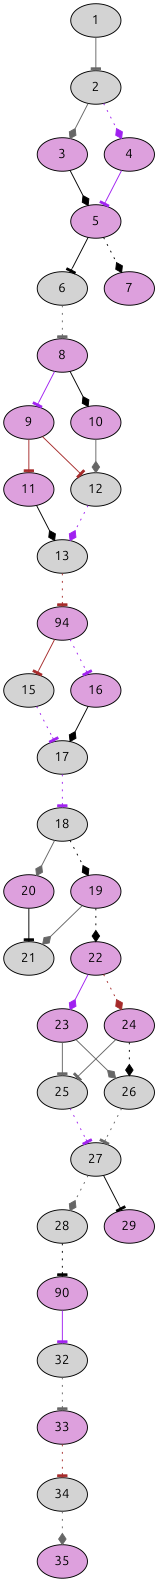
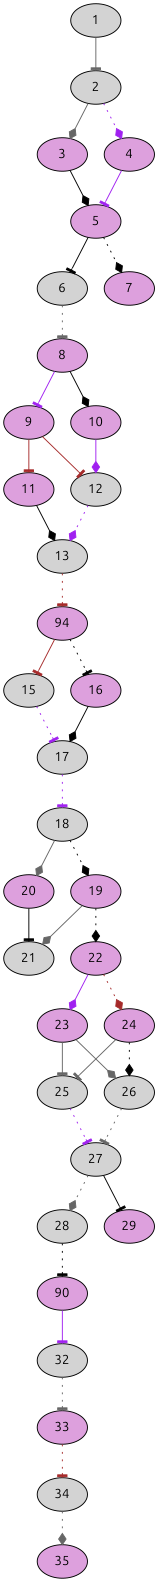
(96, 450) -> (96, 450)
(78, 655) -> (78, 655)
